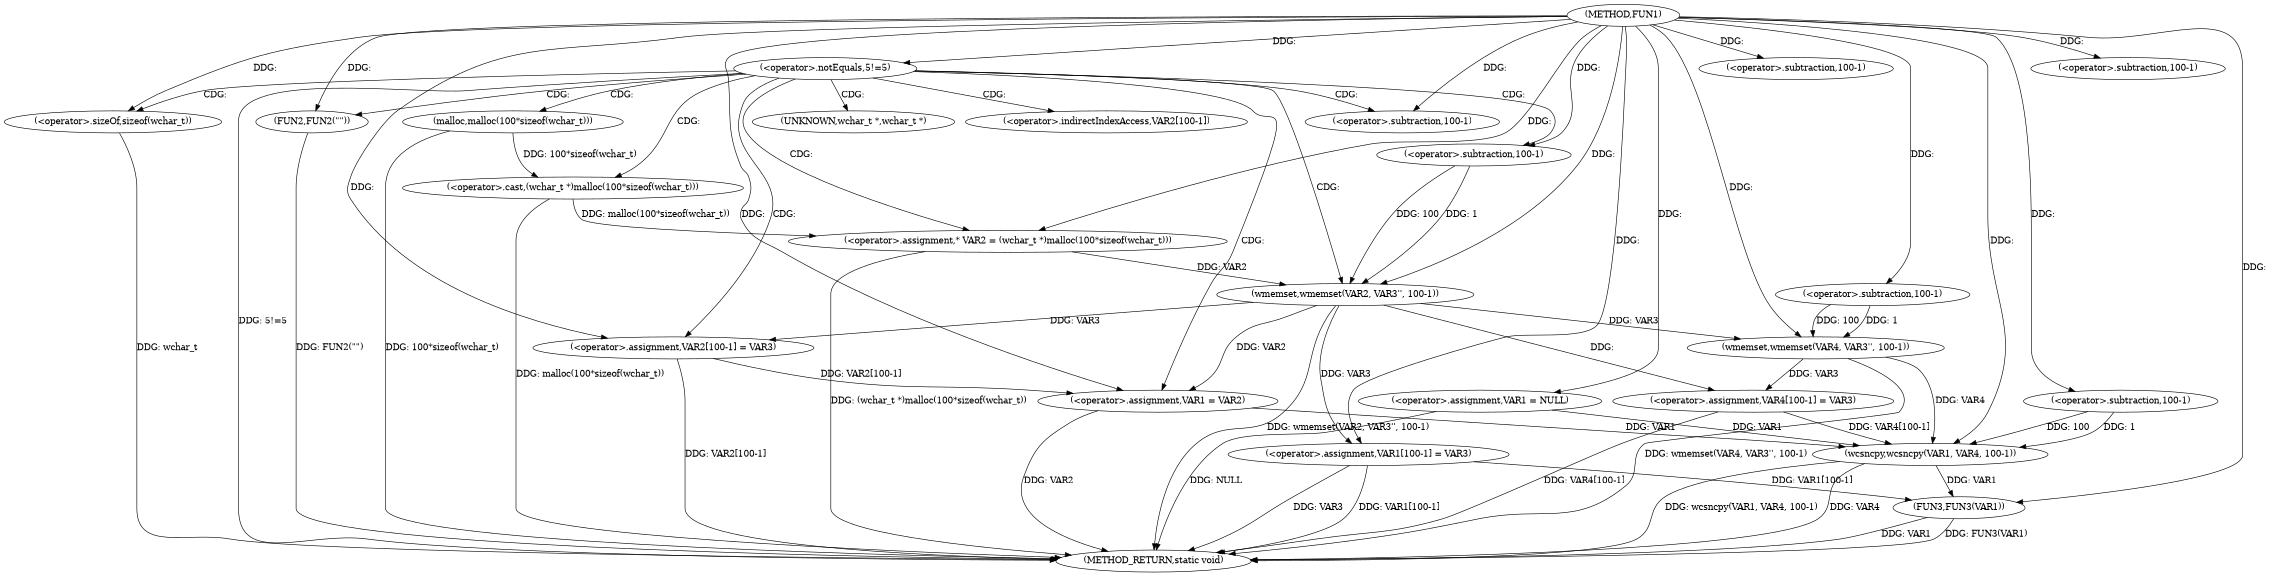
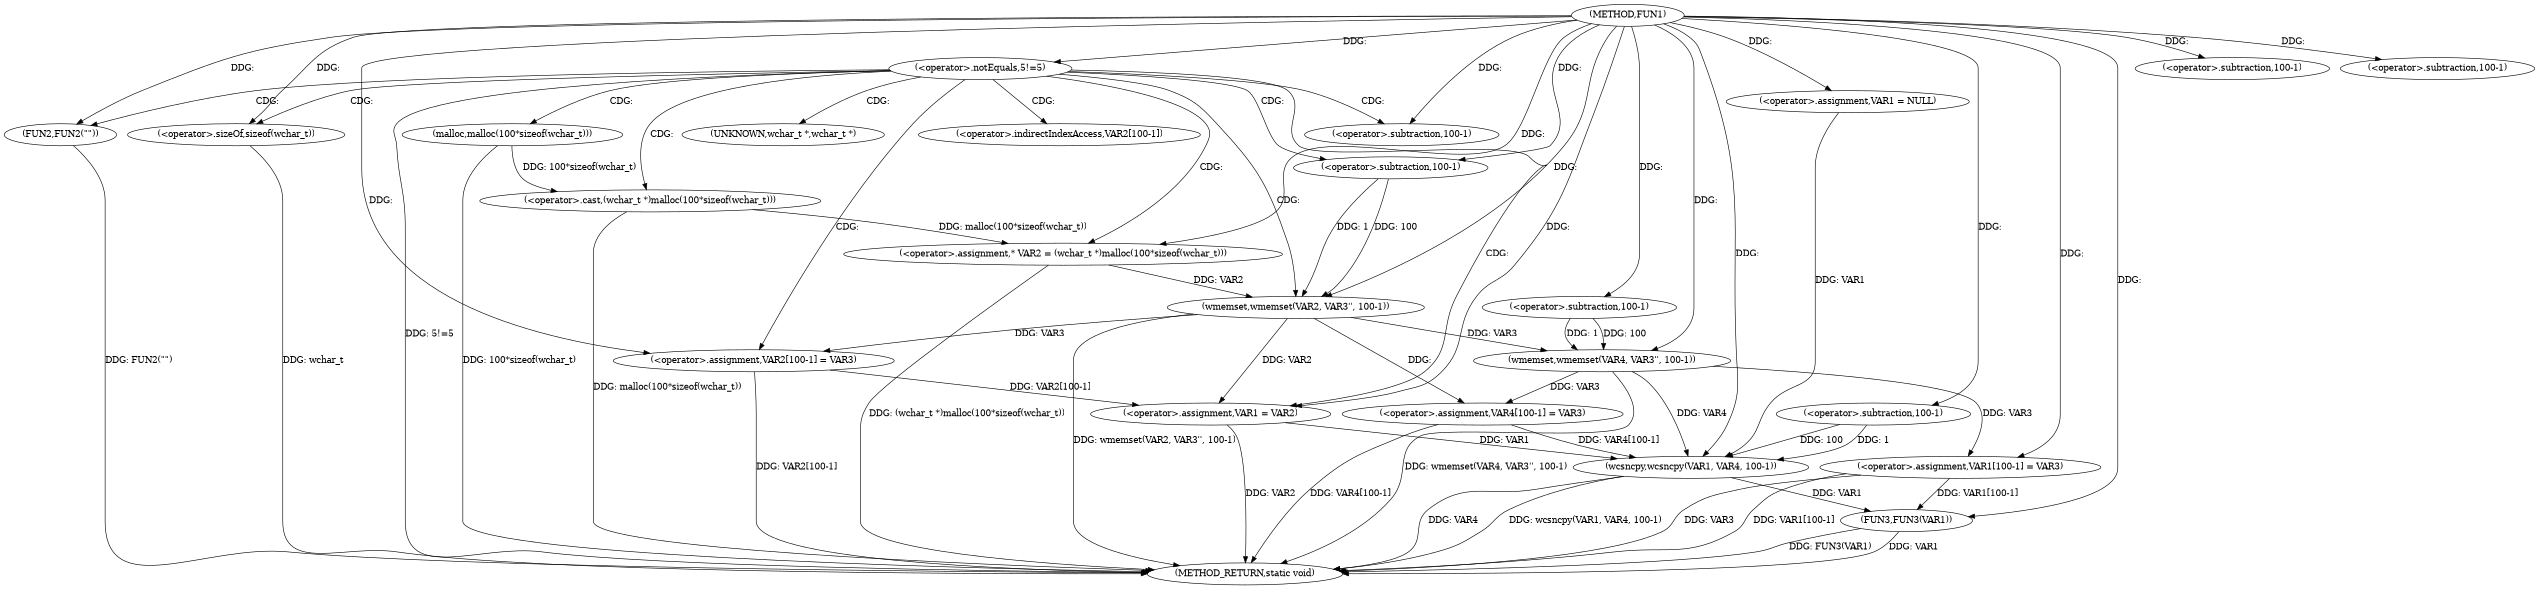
(1320, 374) -> (1872, 379)
(1269, 435) -> none
